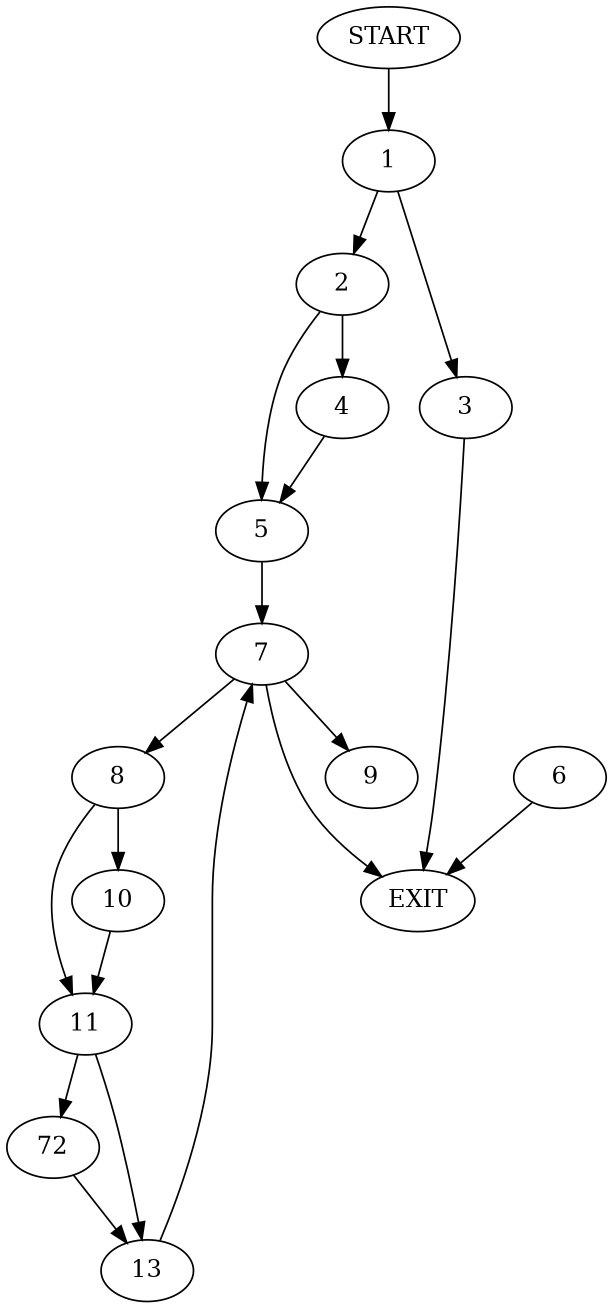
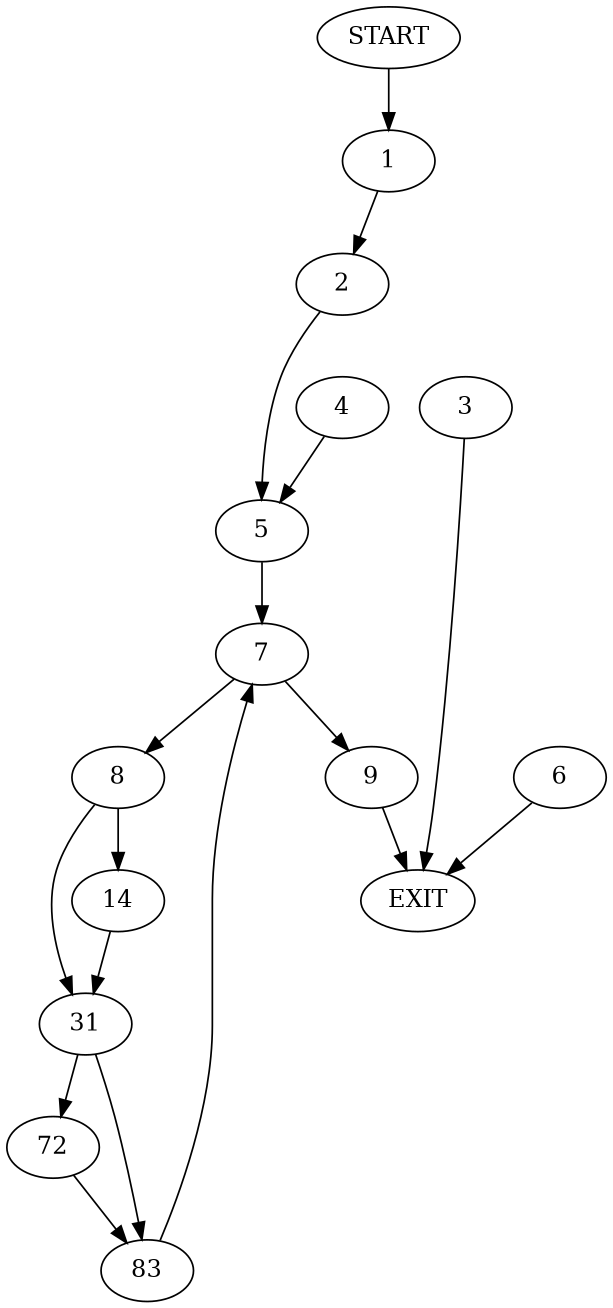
(425, 276) -> none
(342, 338) -> none
(298, 787) -> (392, 831)
(118, 901) -> (118, 901)
(86, 1024) -> (86, 1024)
(147, 1271) -> (147, 1271)
